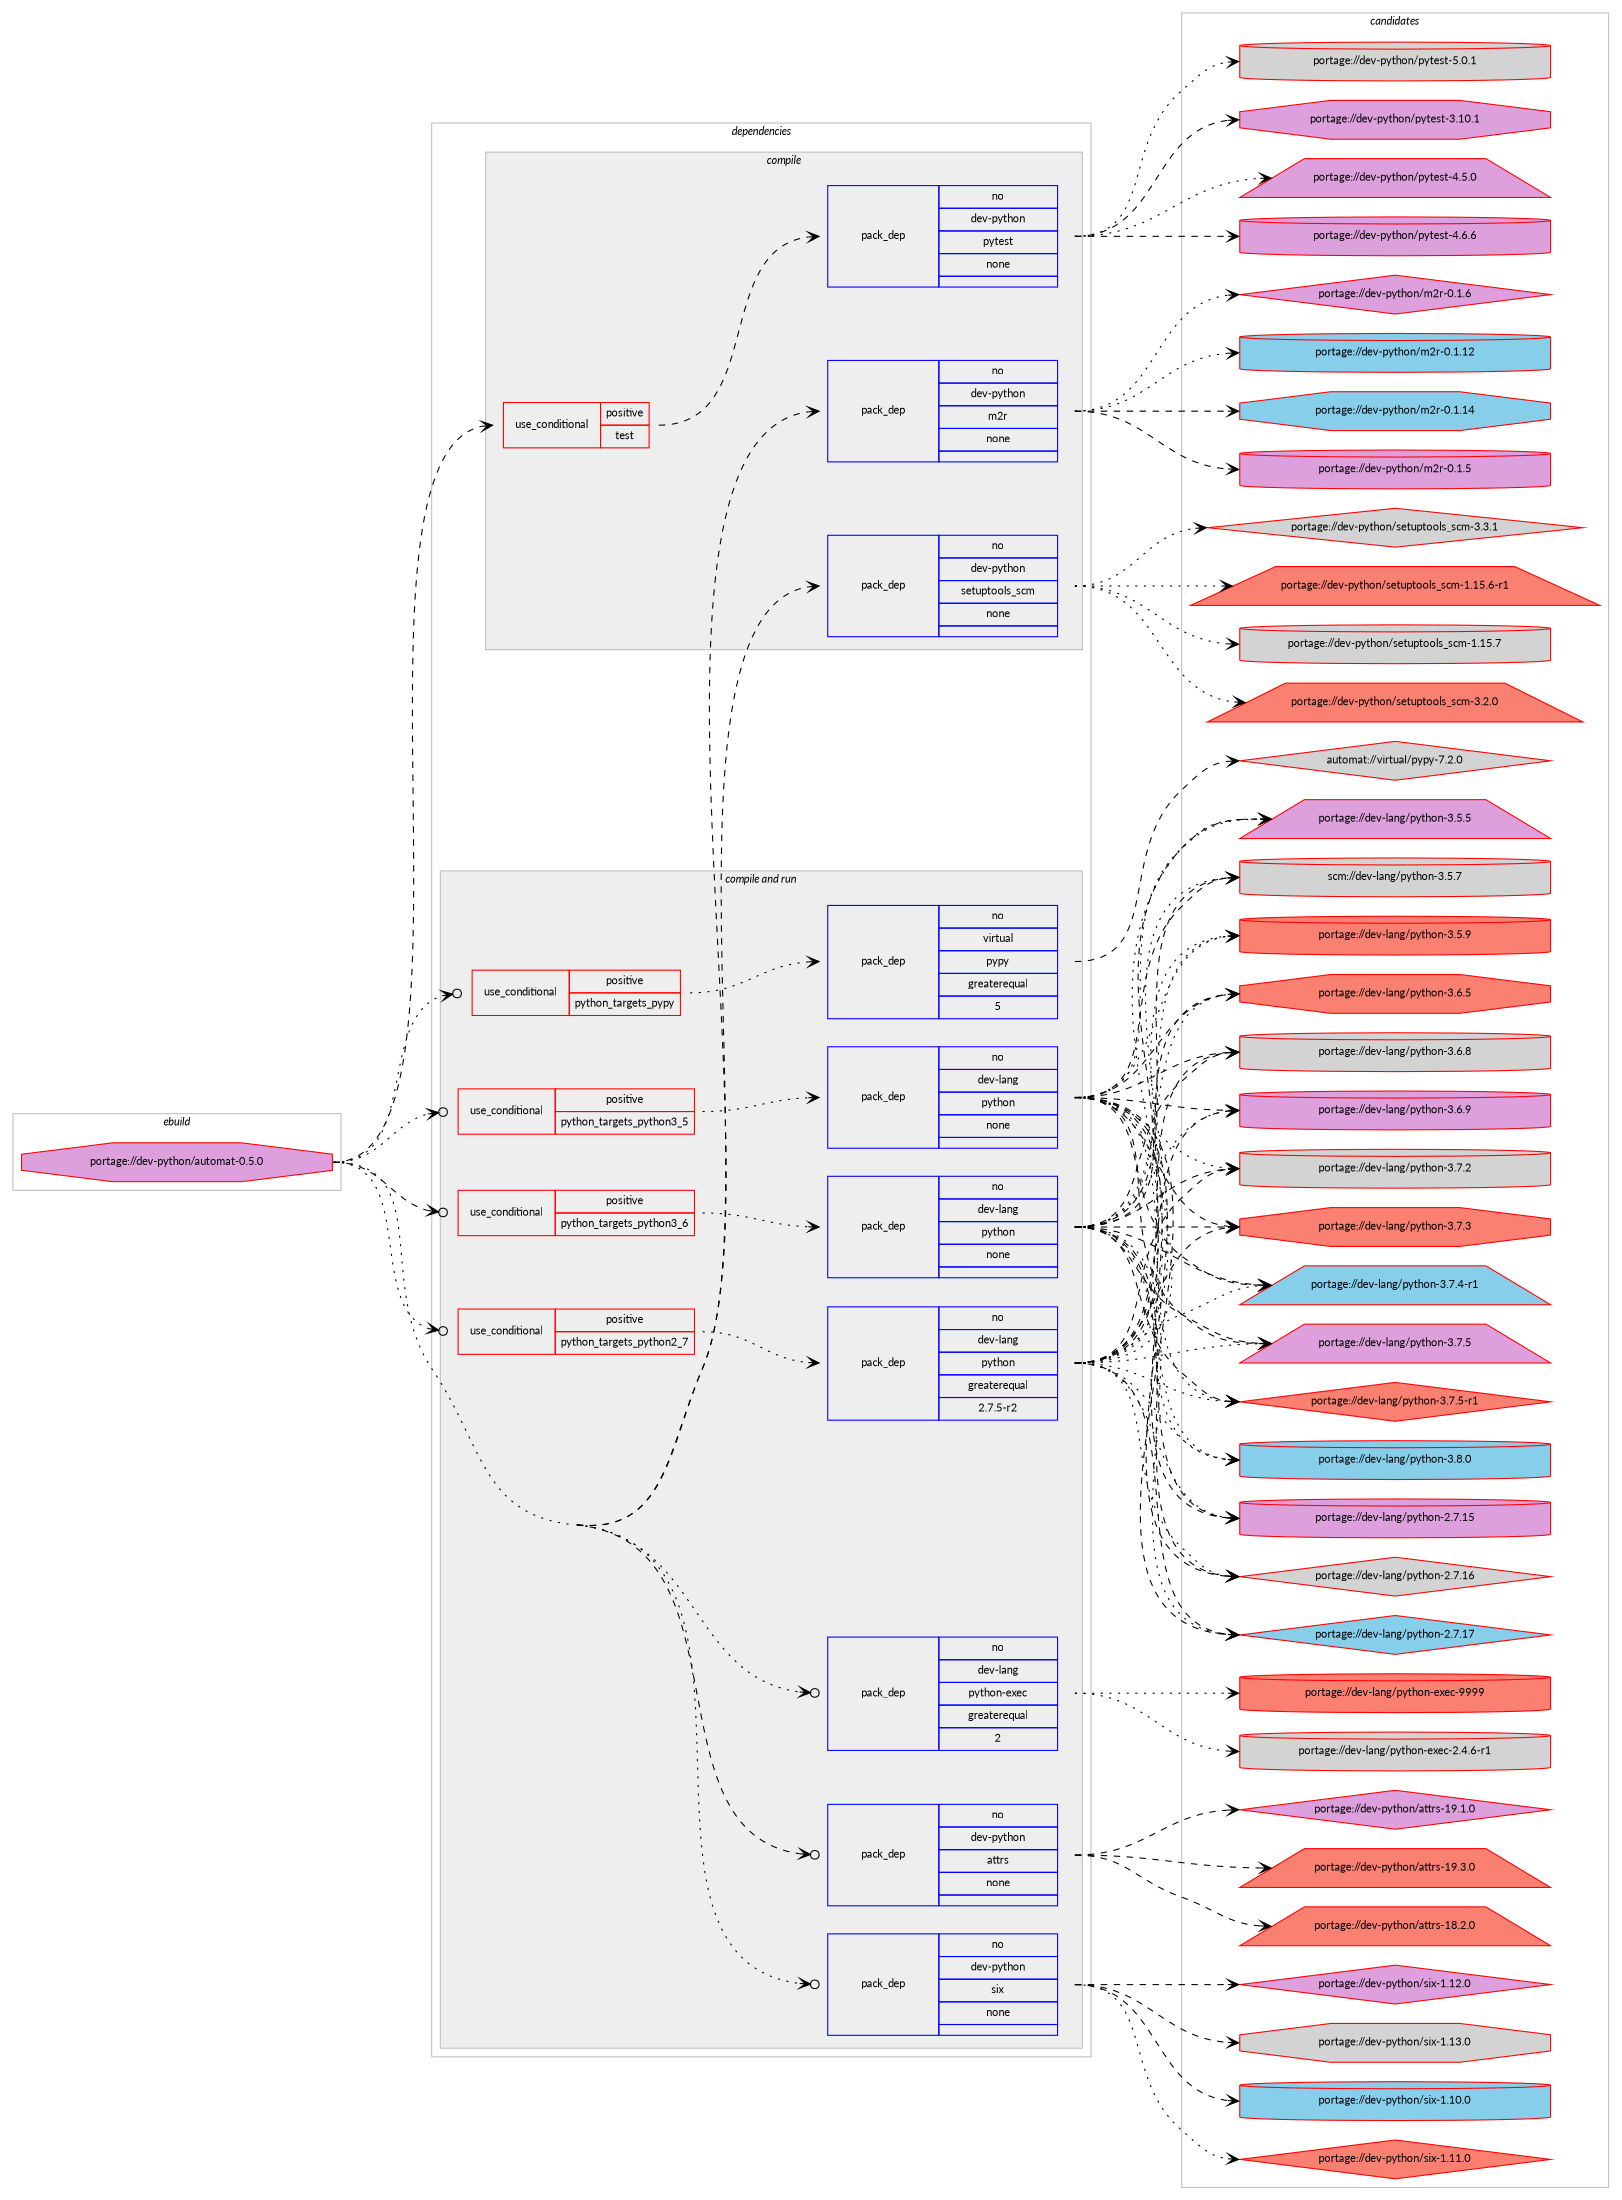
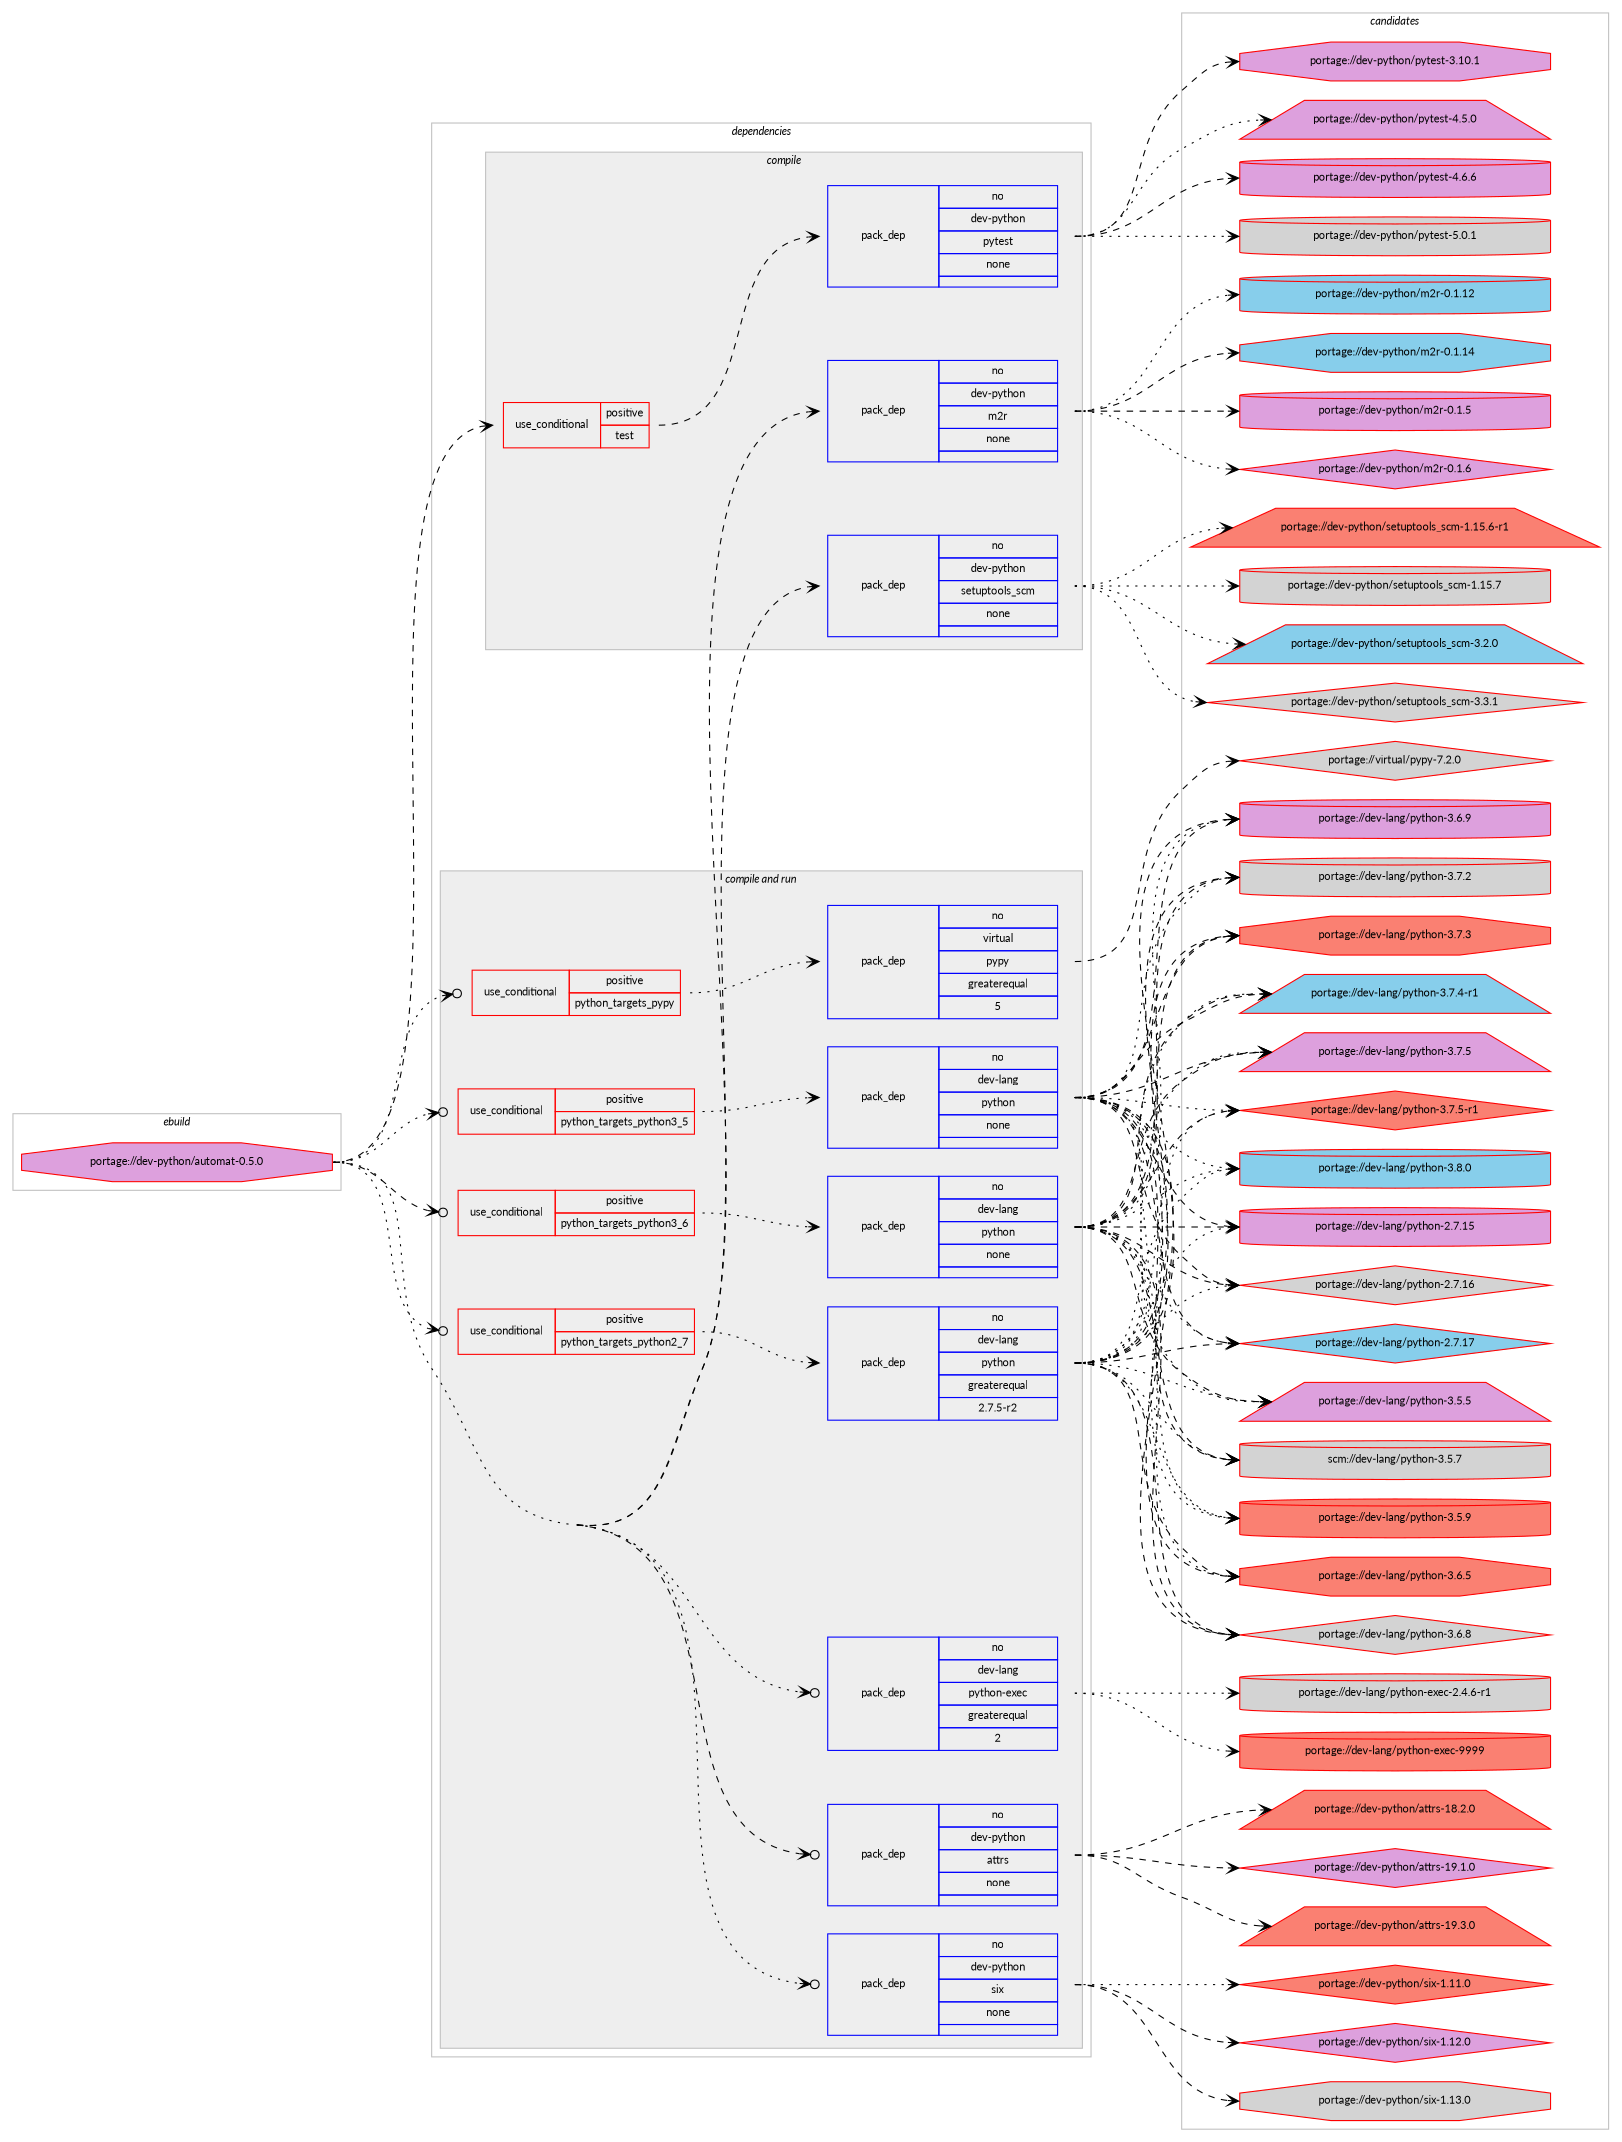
(1395, 703) -> (1395, 644)
(1395, 761) -> (1395, 761)
(1395, 1052) -> (1395, 1635)
(1395, 2101) -> none
